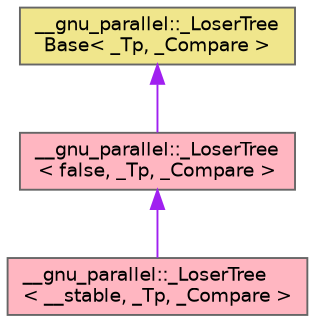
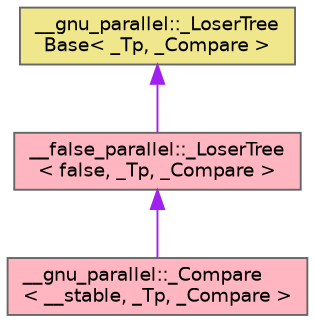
(157, 161) -> (157, 161)
(157, 286) -> (157, 286)
